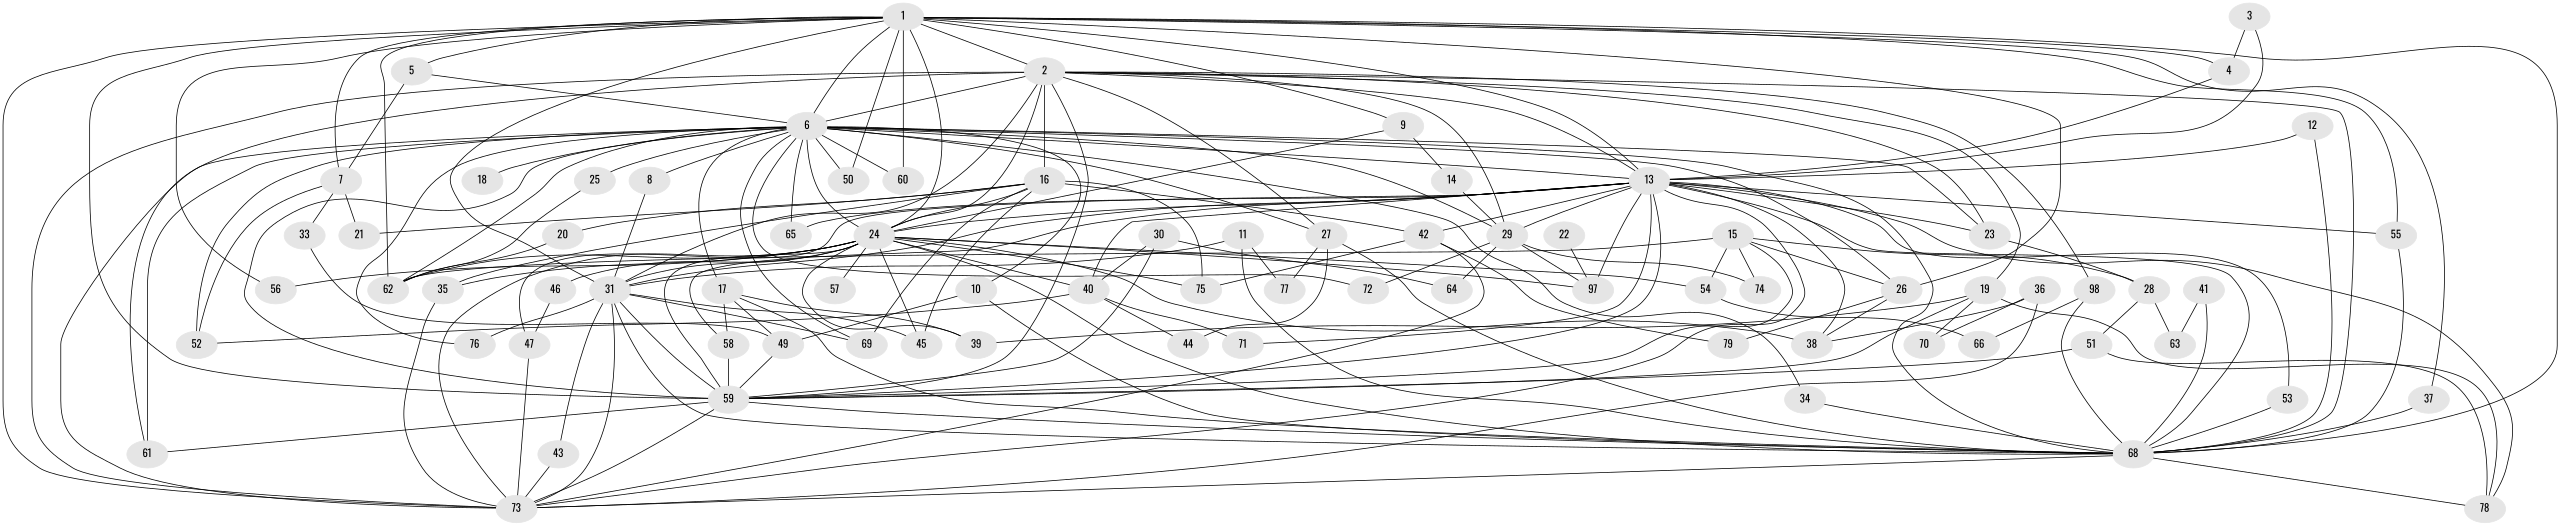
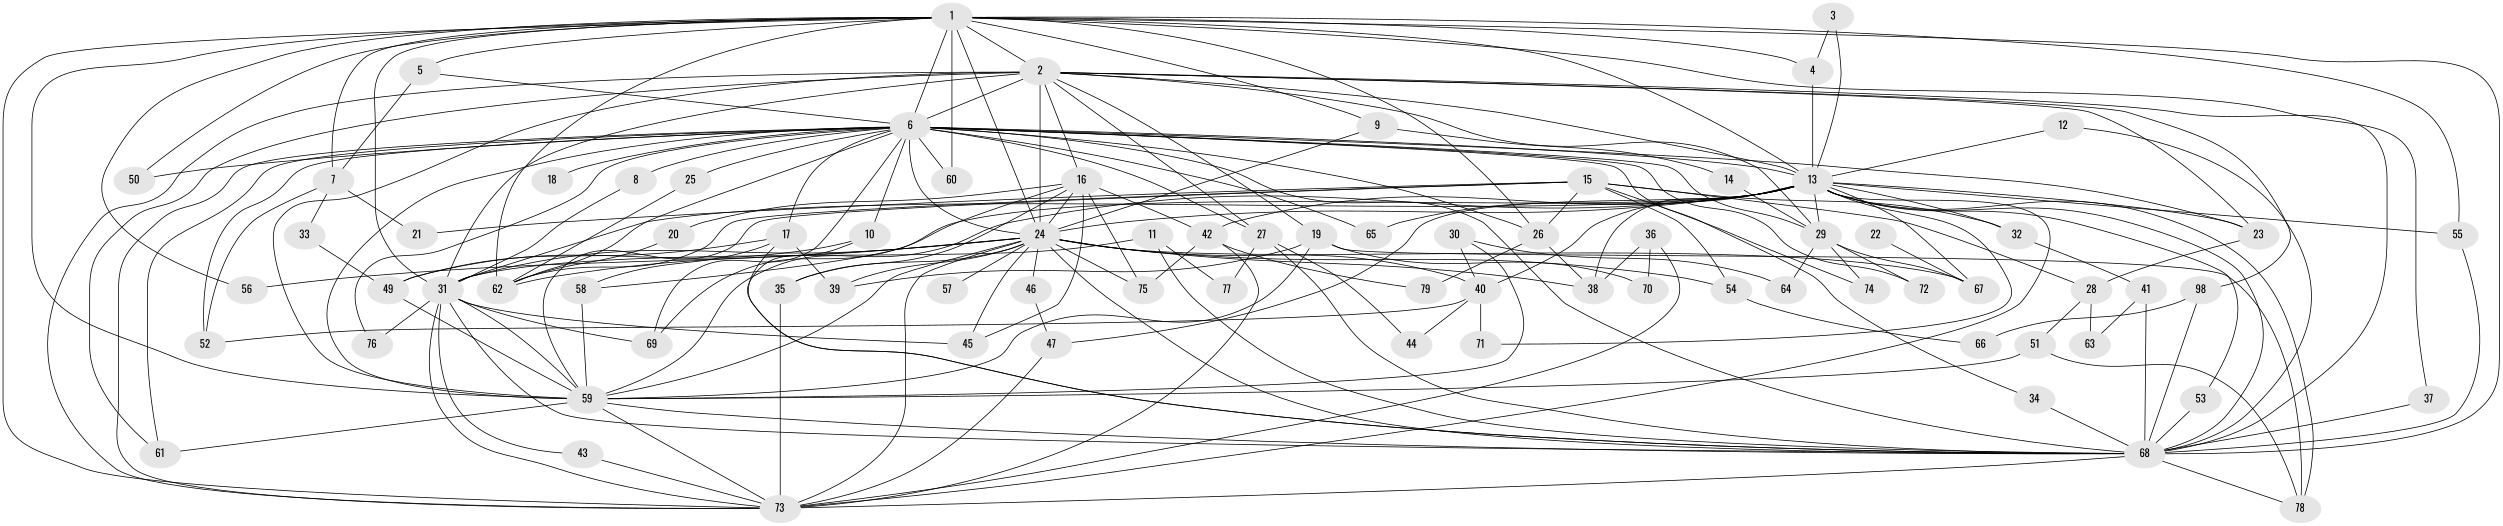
(622, 216) -> (1002, 200)
none -> (2017, 236)
(1593, 290) -> (1979, 290)
